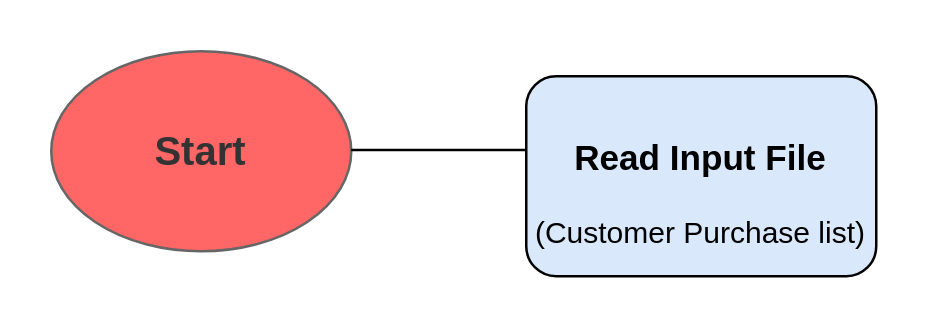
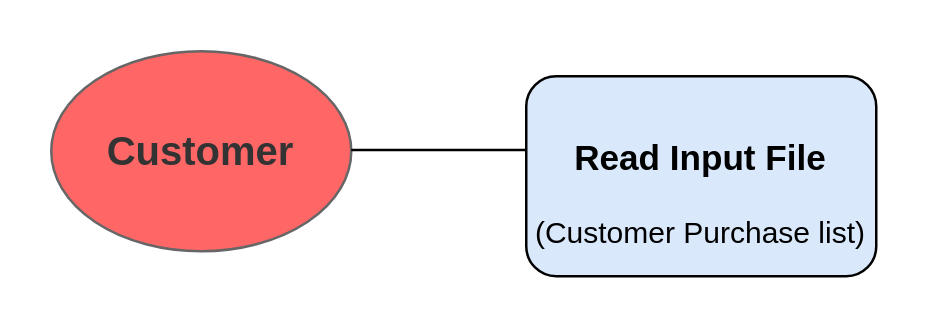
(201, 151) -> (201, 151)
